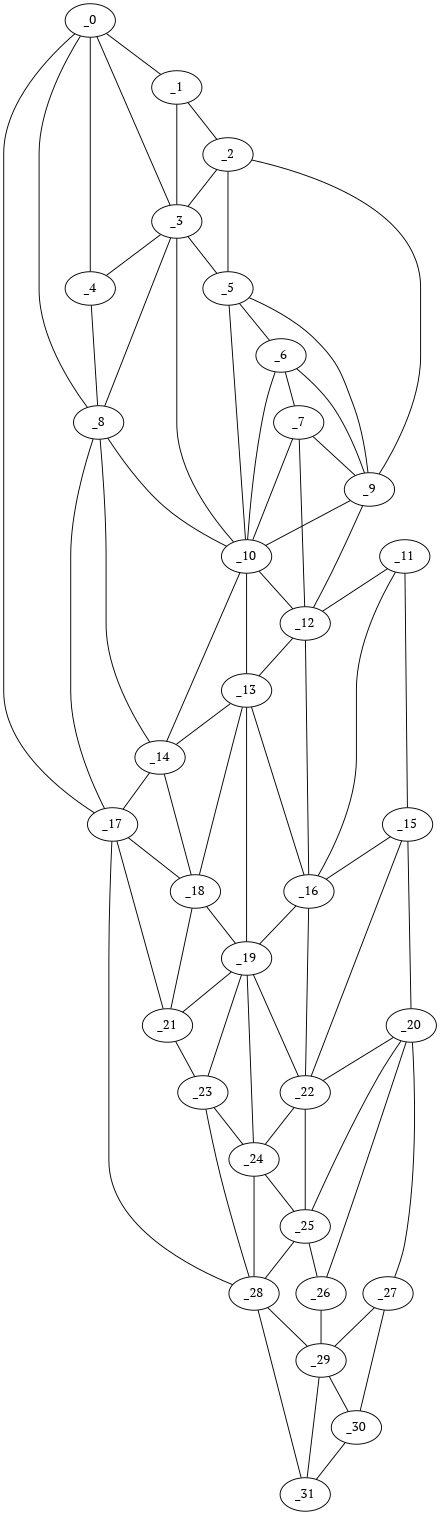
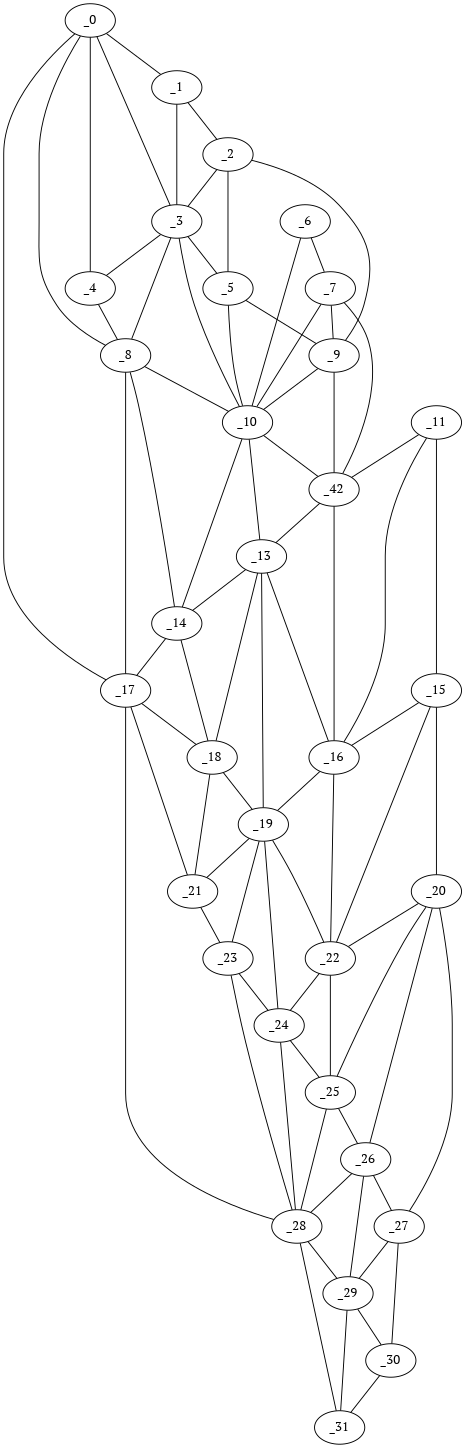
(255, 322) -> none
(339, 416) -> none
(305, 623) -> (334, 489)
none -> (331, 1193)
none -> (382, 1193)
